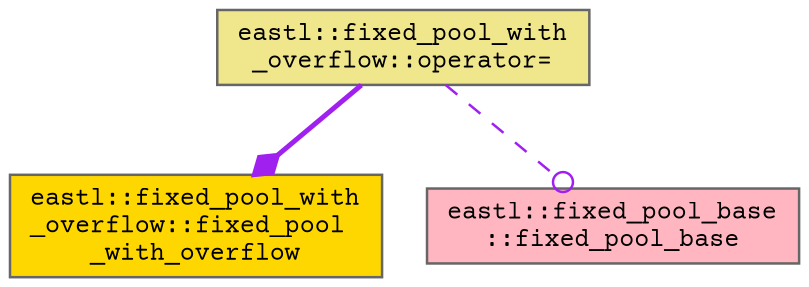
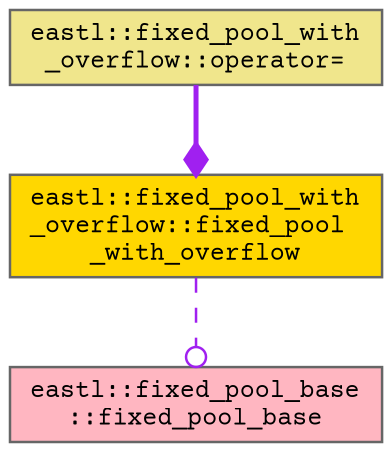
(500, 130) -> (196, 312)
